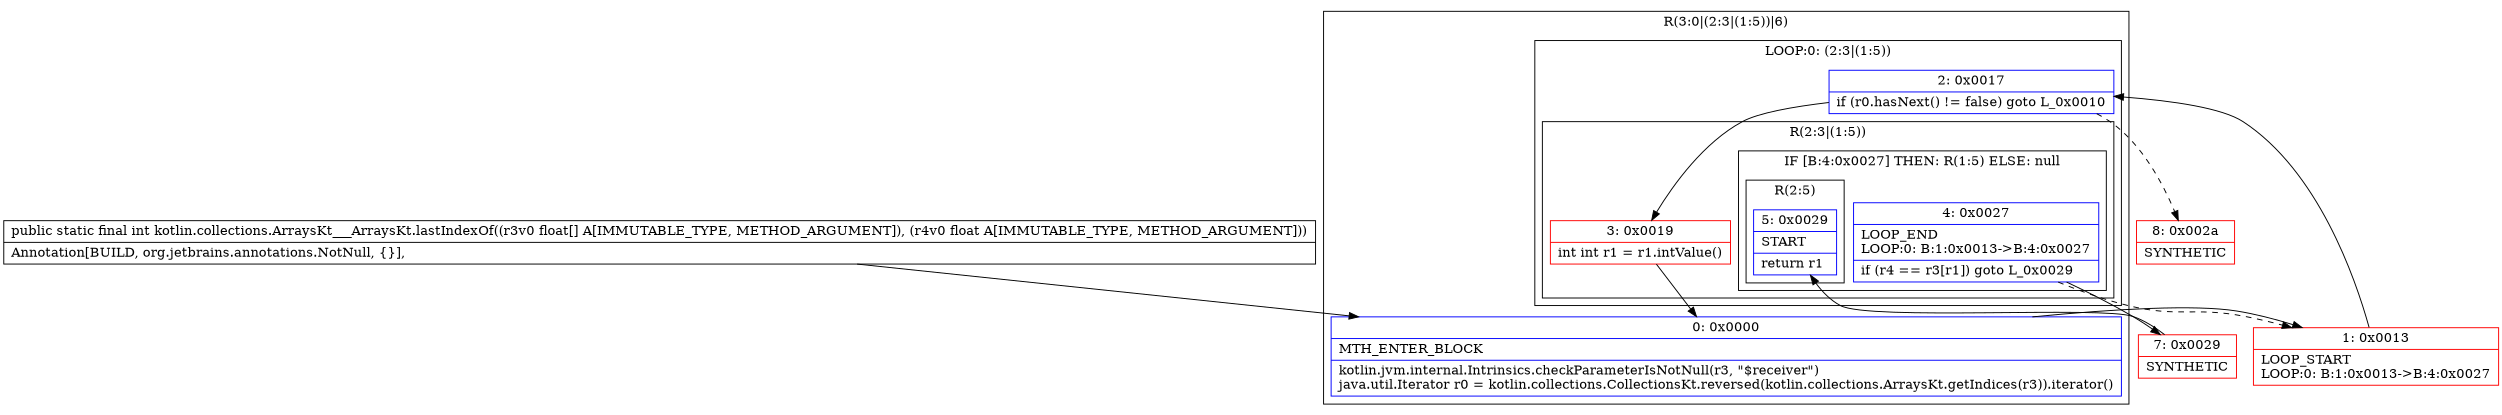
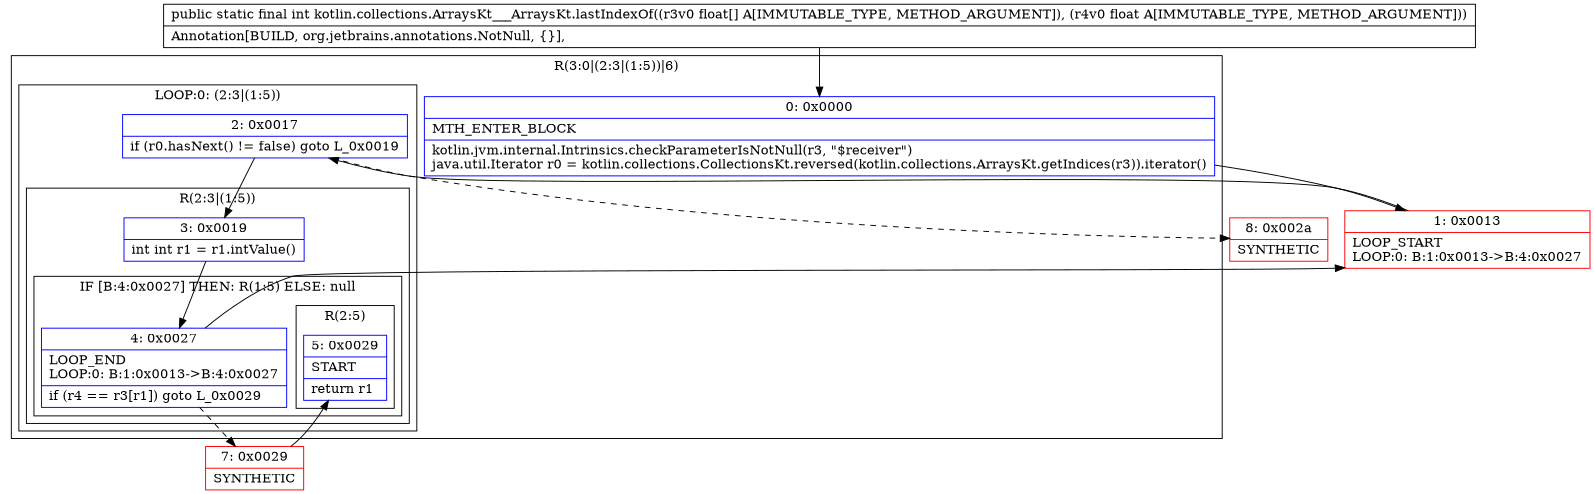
(1971, 102) -> (265, 147)
(1640, 242) -> (214, 240)
(1674, 287) -> (194, 290)
(2110, 304) -> (214, 423)
(2169, 312) -> (763, 270)
